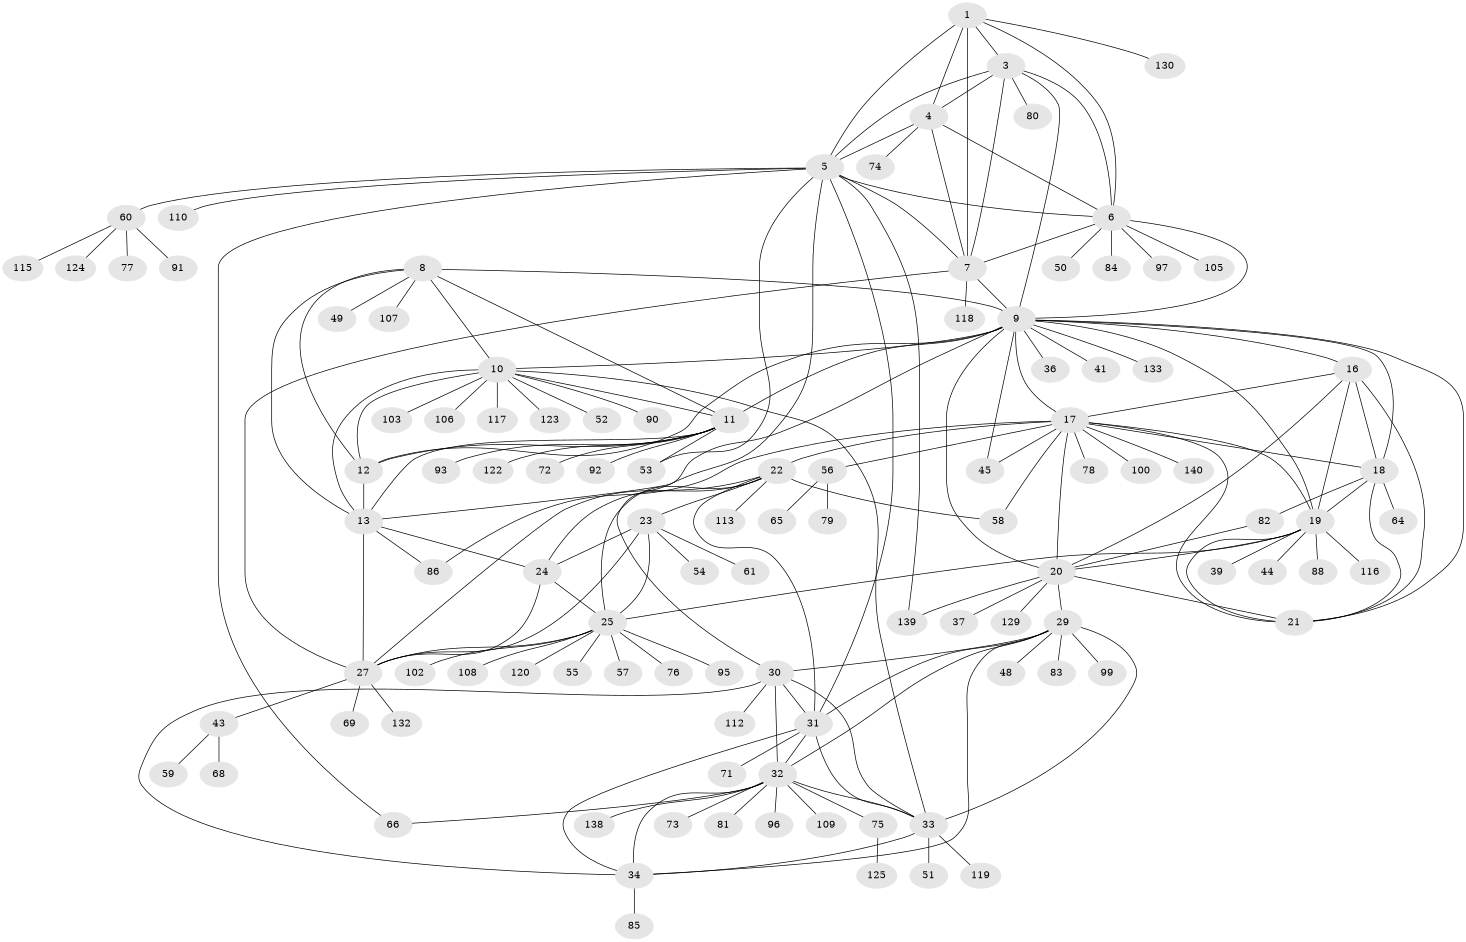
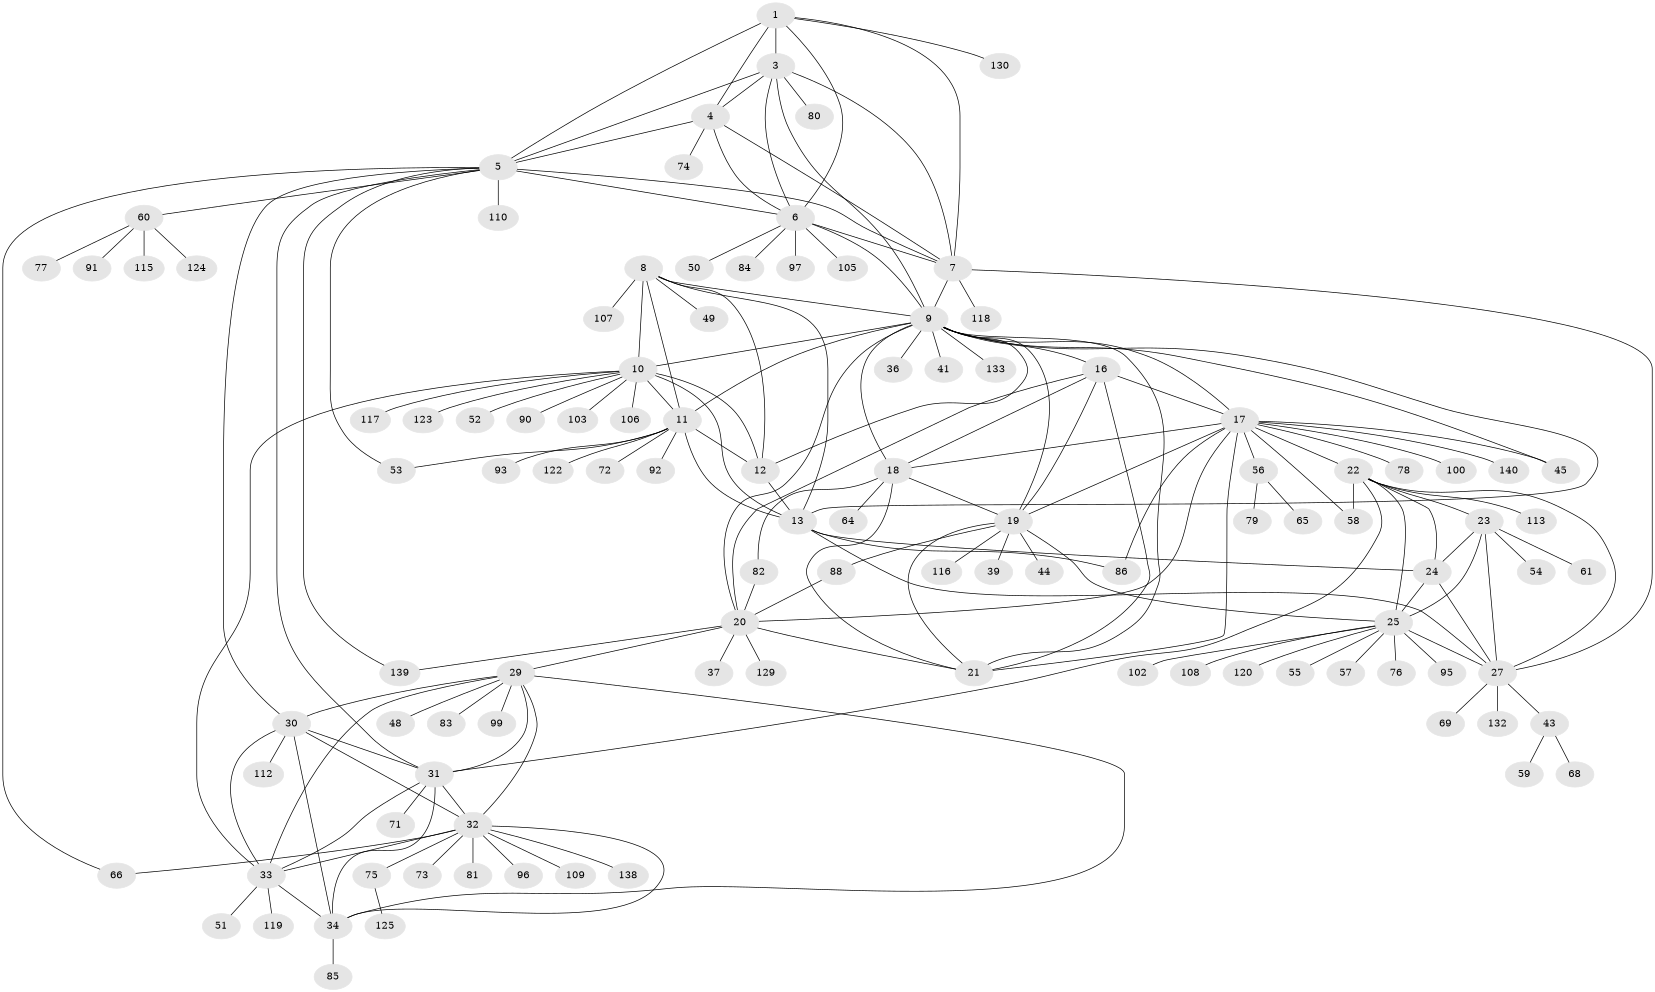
(1161, 558) -> (788, 597)
